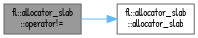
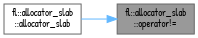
(94, 19) -> (94, 19)
